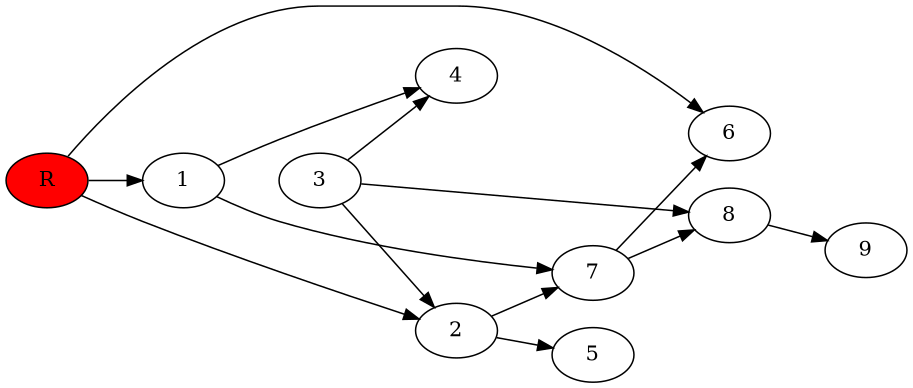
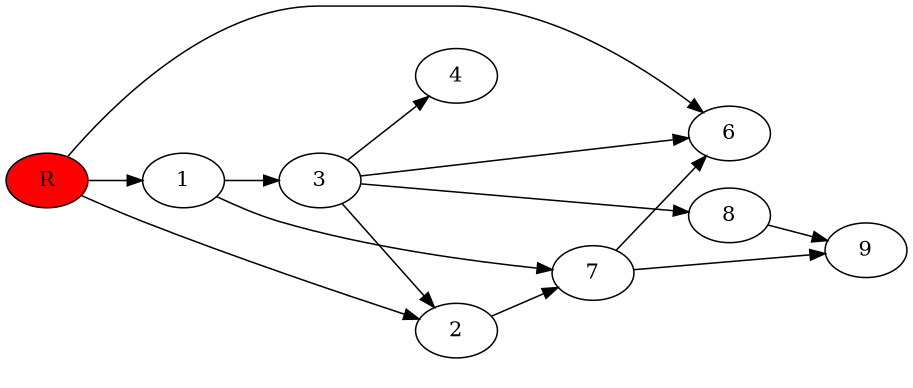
(311, 127) -> (244, 180)
none -> (517, 158)
(654, 247) -> (722, 262)
(593, 355) -> none
